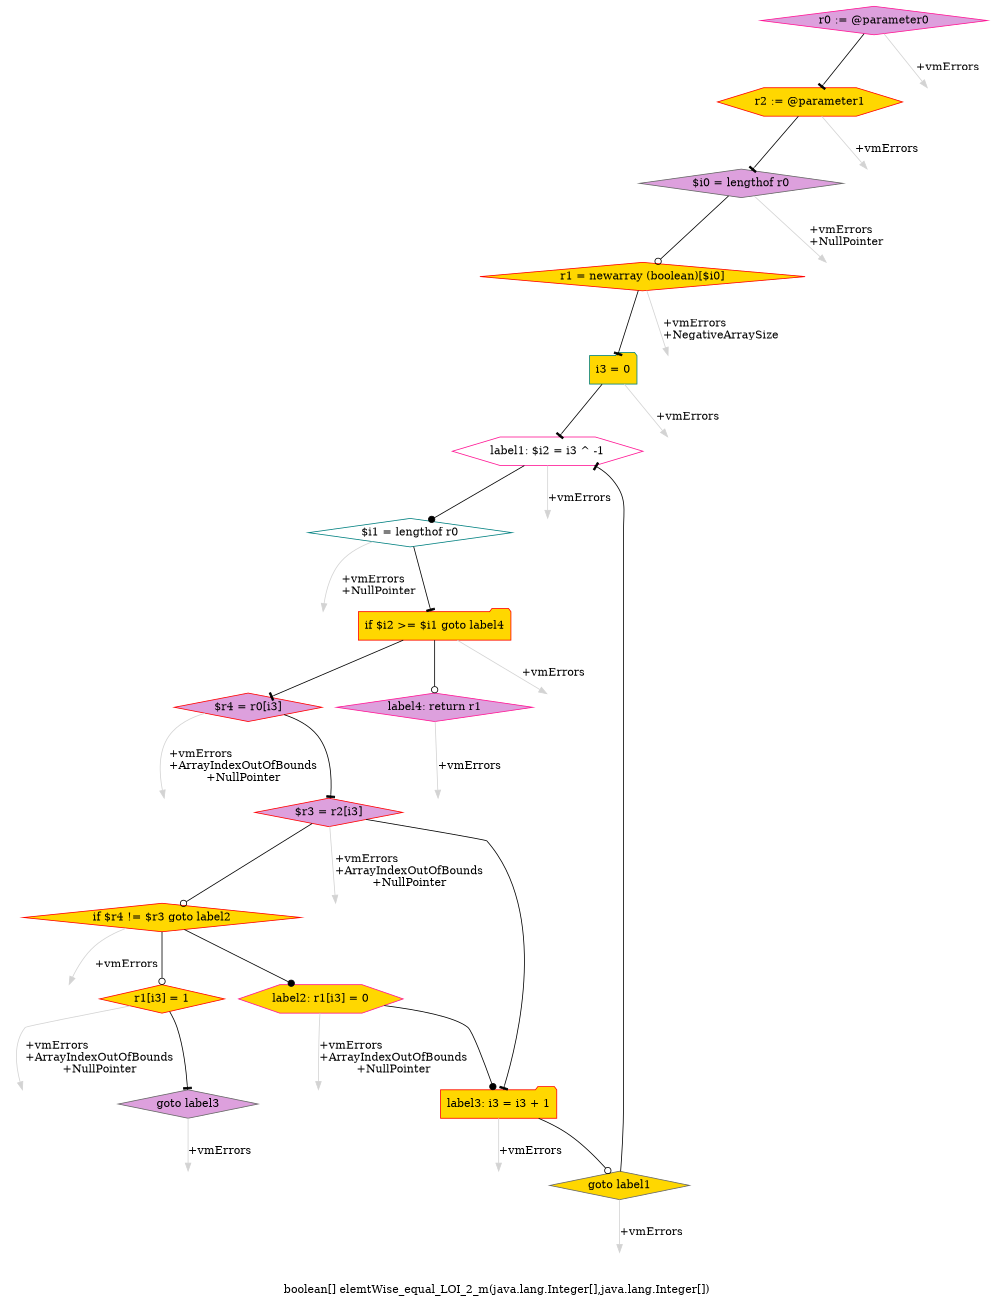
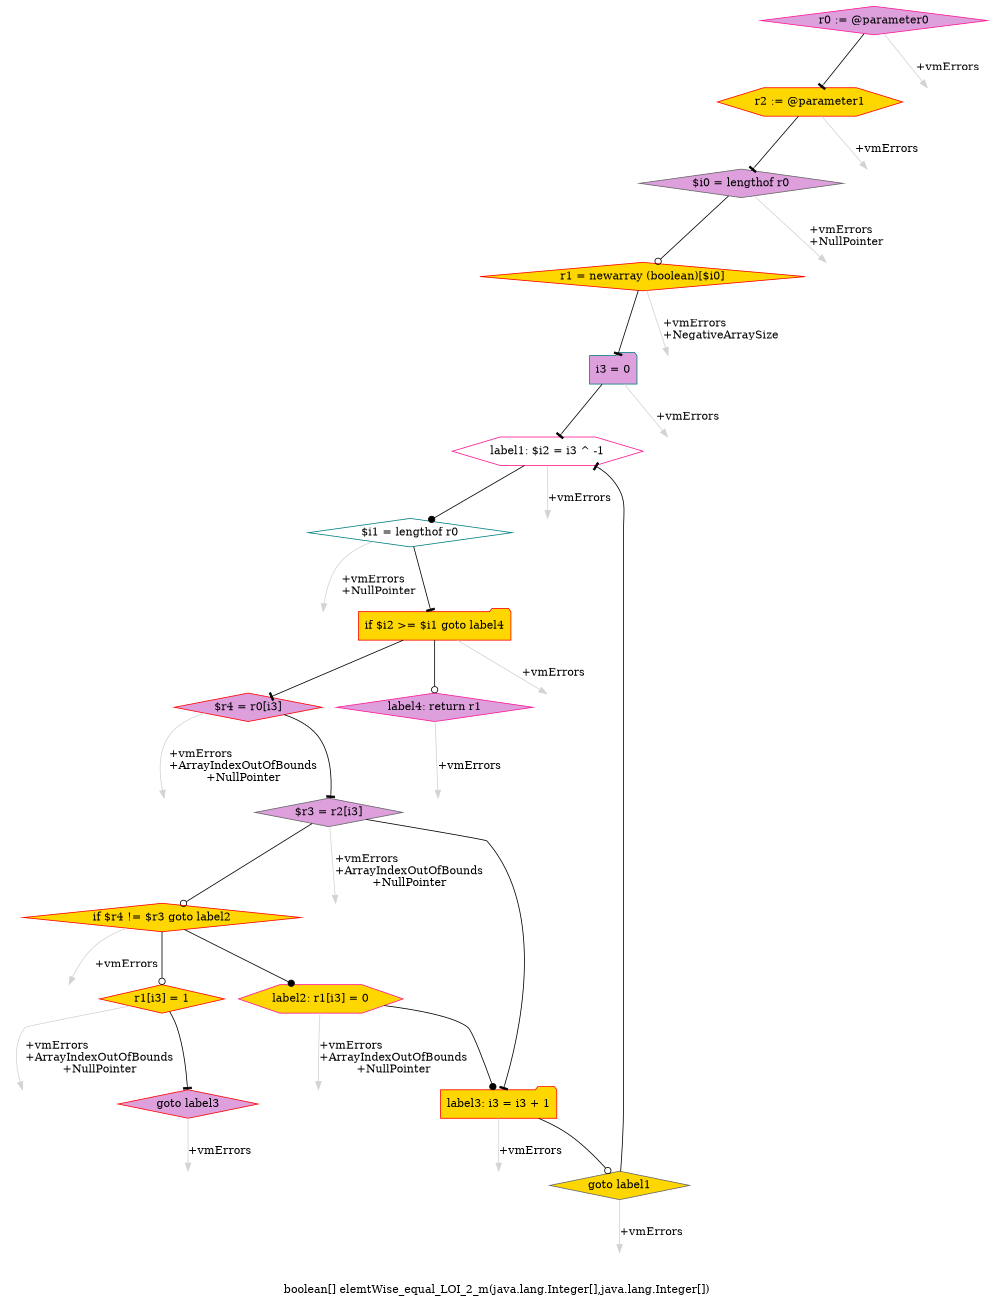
(613, 370) -> (613, 370)
(329, 812) -> (329, 812)
(188, 1104) -> (188, 1104)
